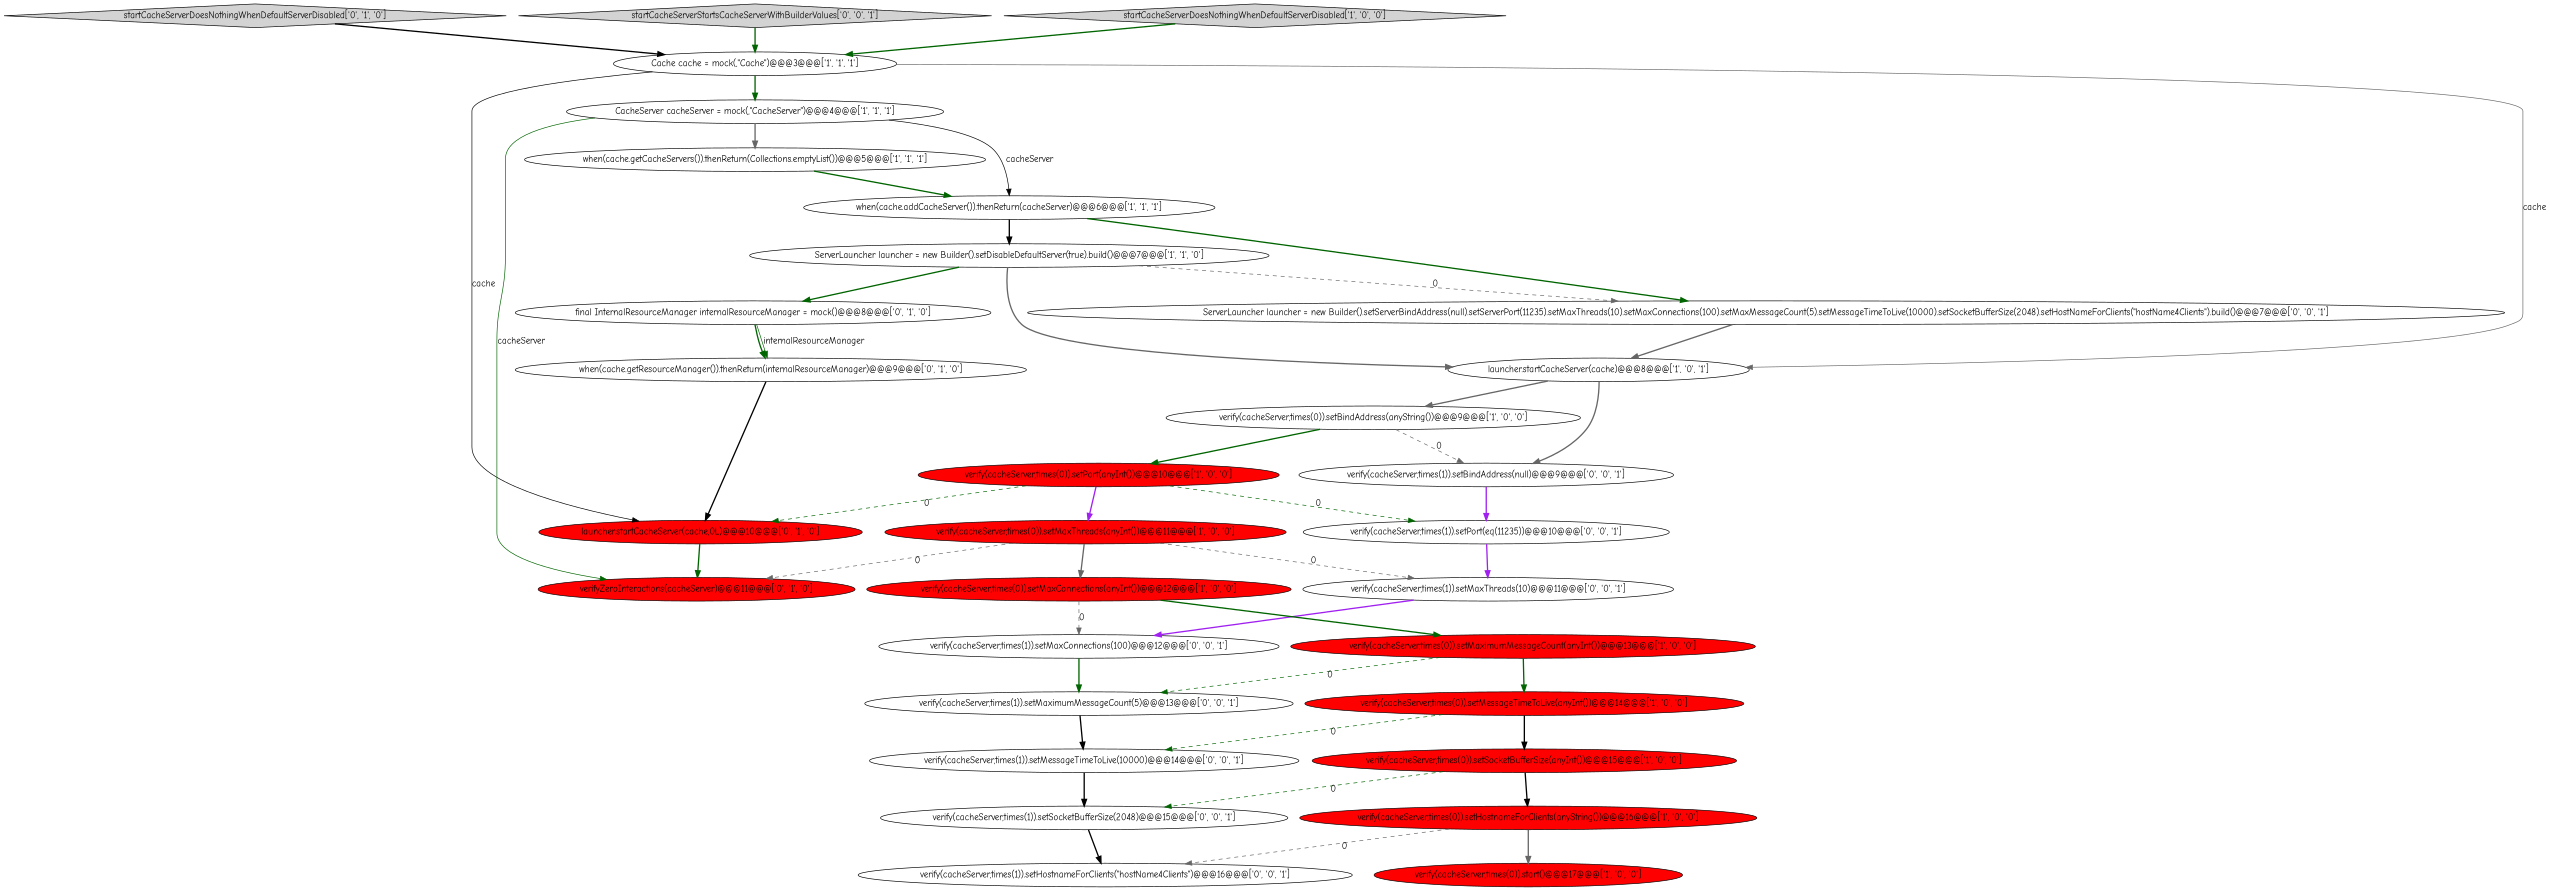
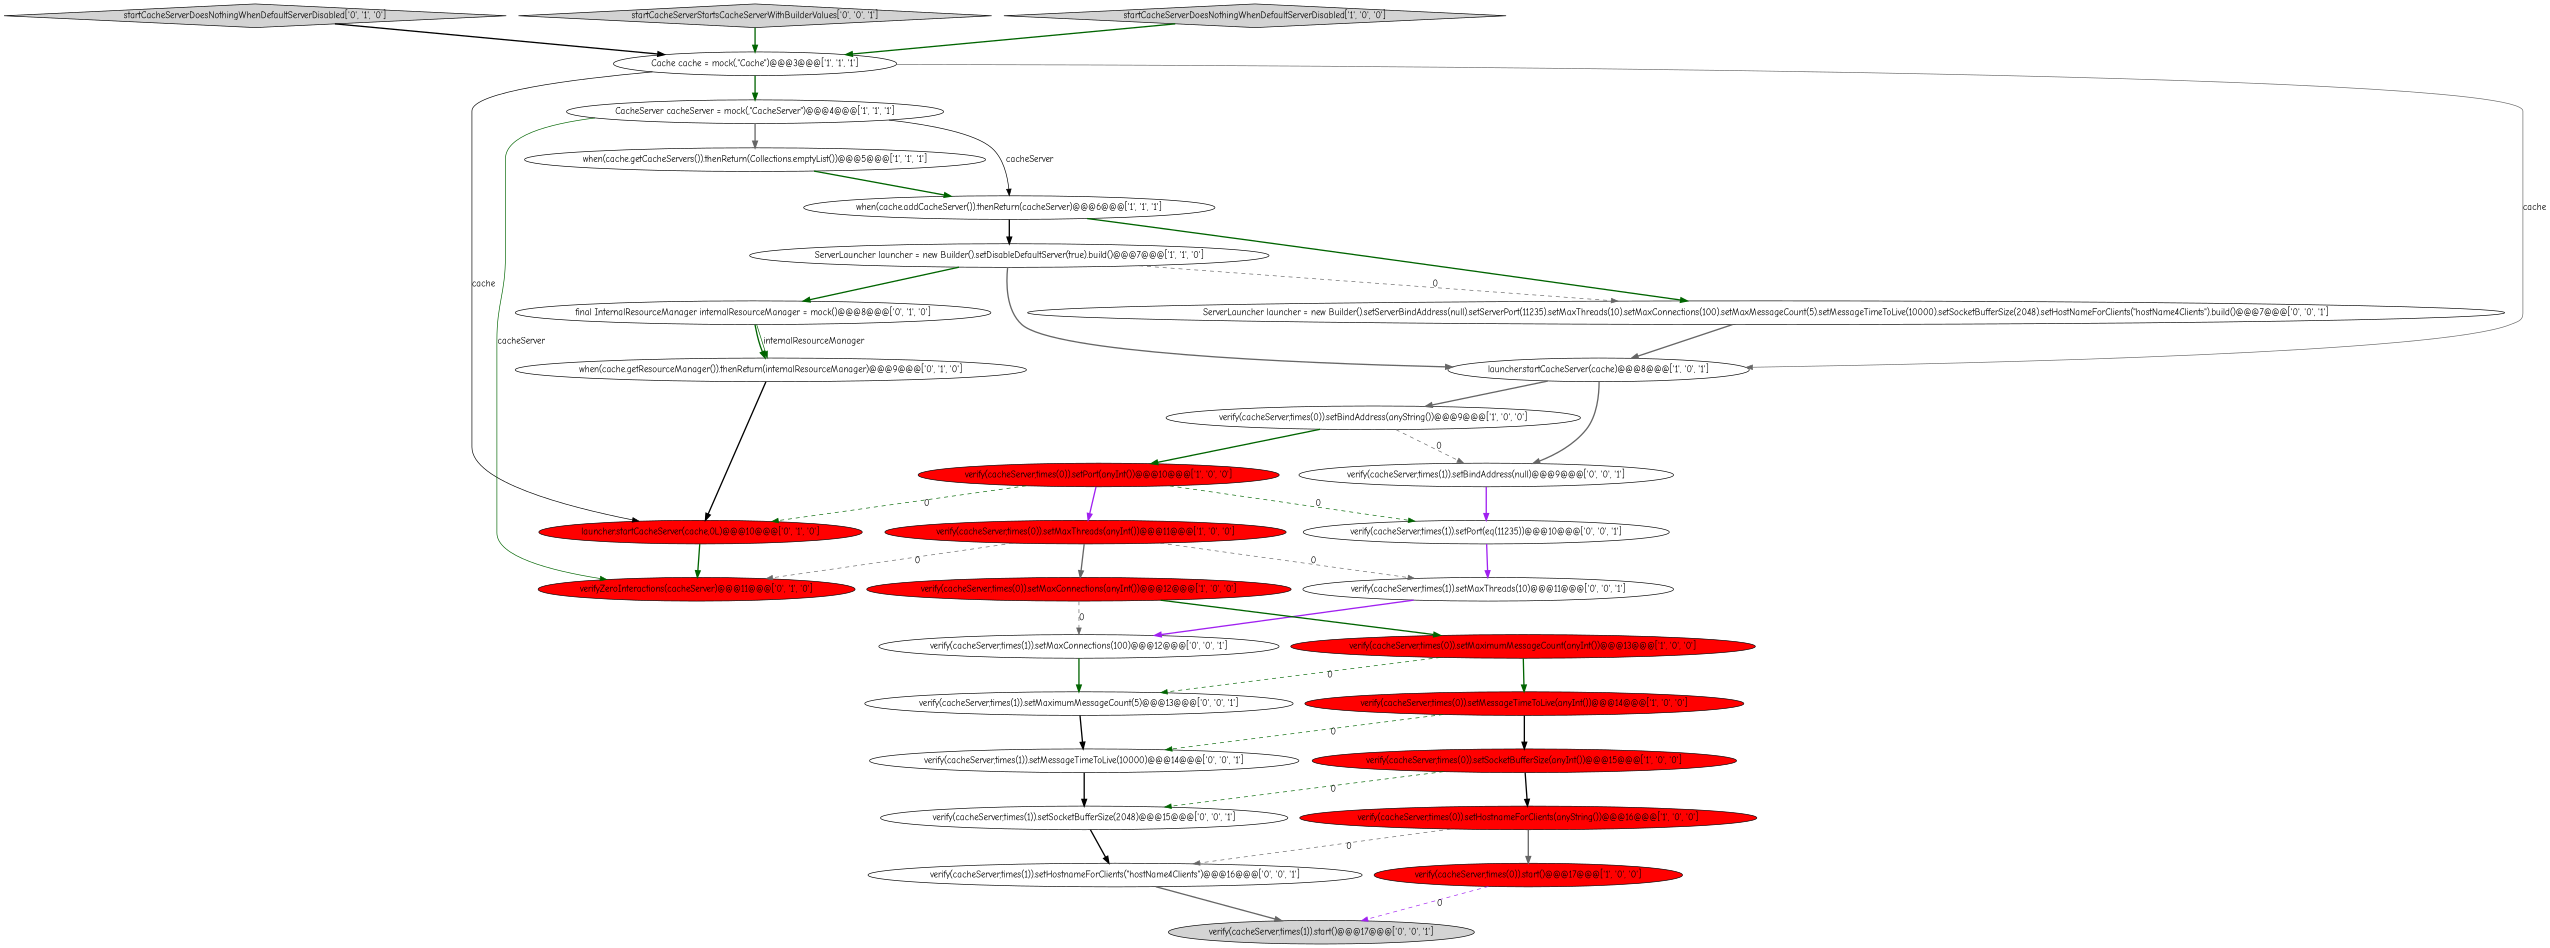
none -> (1321, 932)
